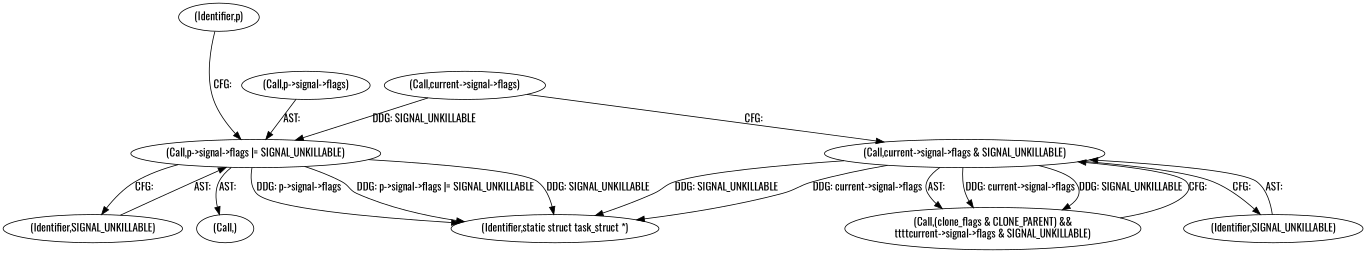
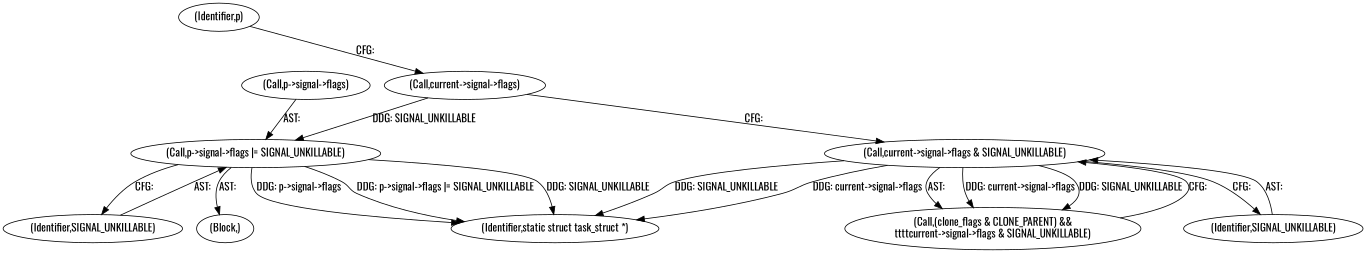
(210, 86) -> (333, 49)
(225, 229) -> (225, 229)
